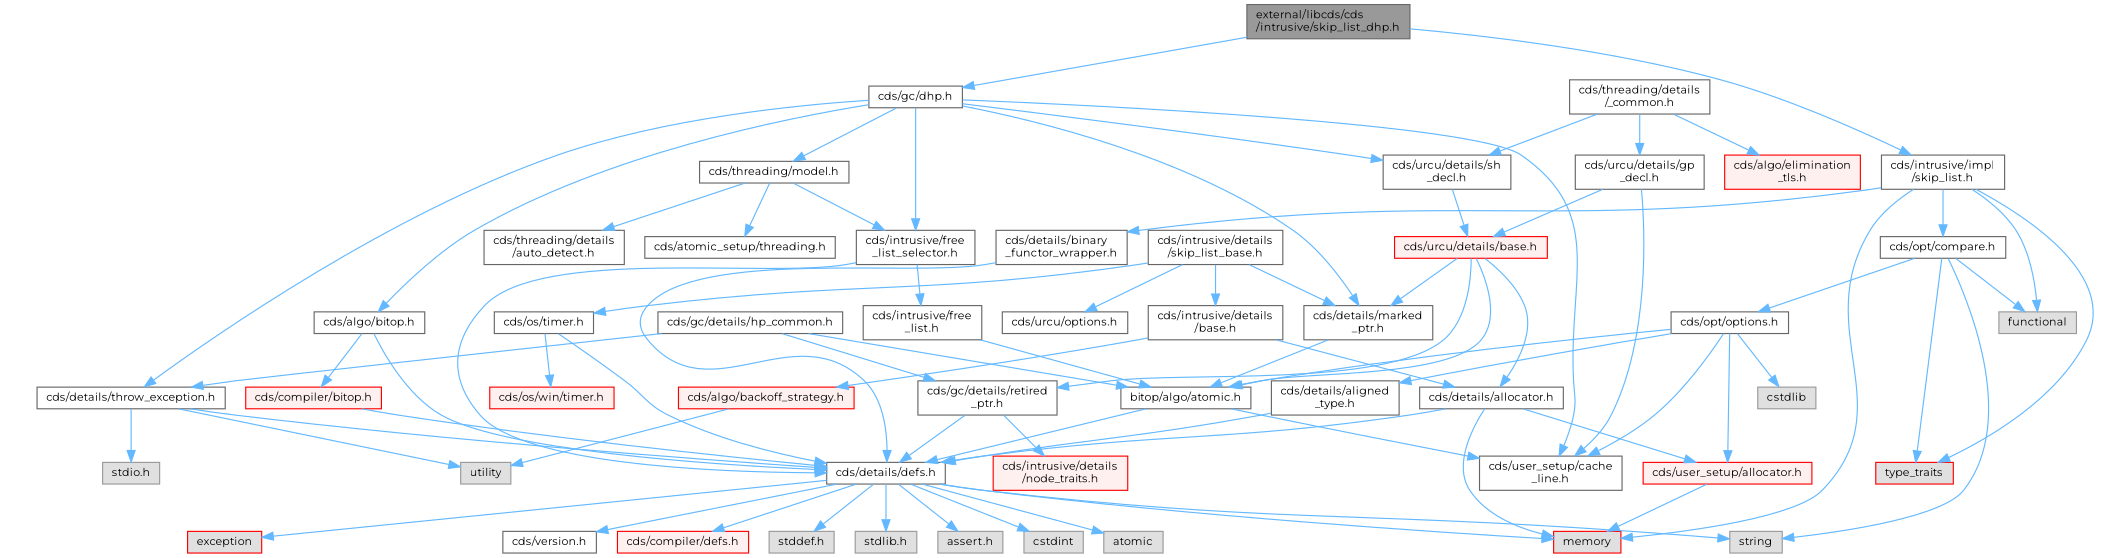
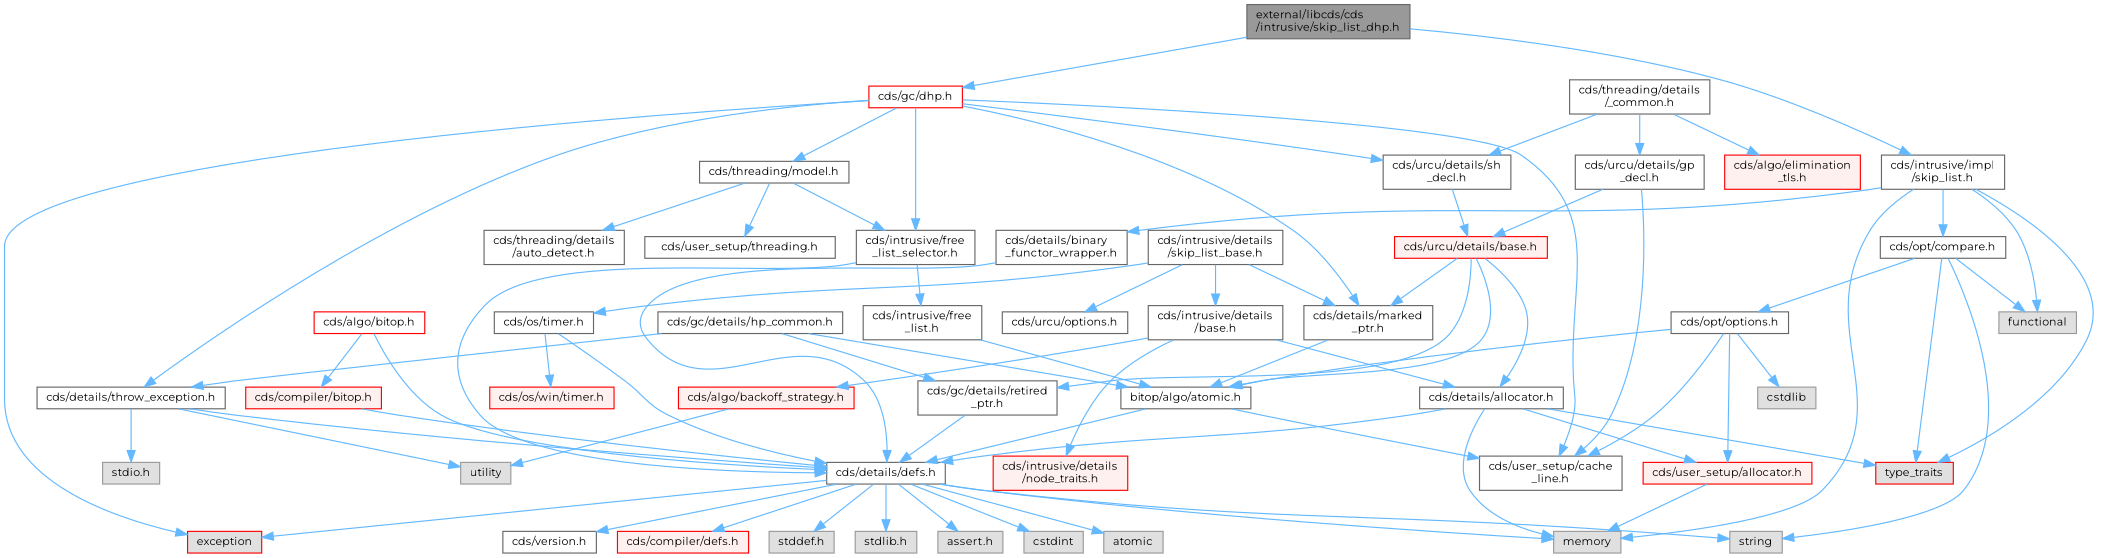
(916, 97) -> (916, 97)
(612, 169) -> (235, 163)
(740, 247) -> (740, 247)
(369, 323) -> (369, 323)
(1335, 398) -> none
(1020, 432) -> (1122, 371)
none -> (1706, 436)
(1587, 542) -> (1587, 542)
